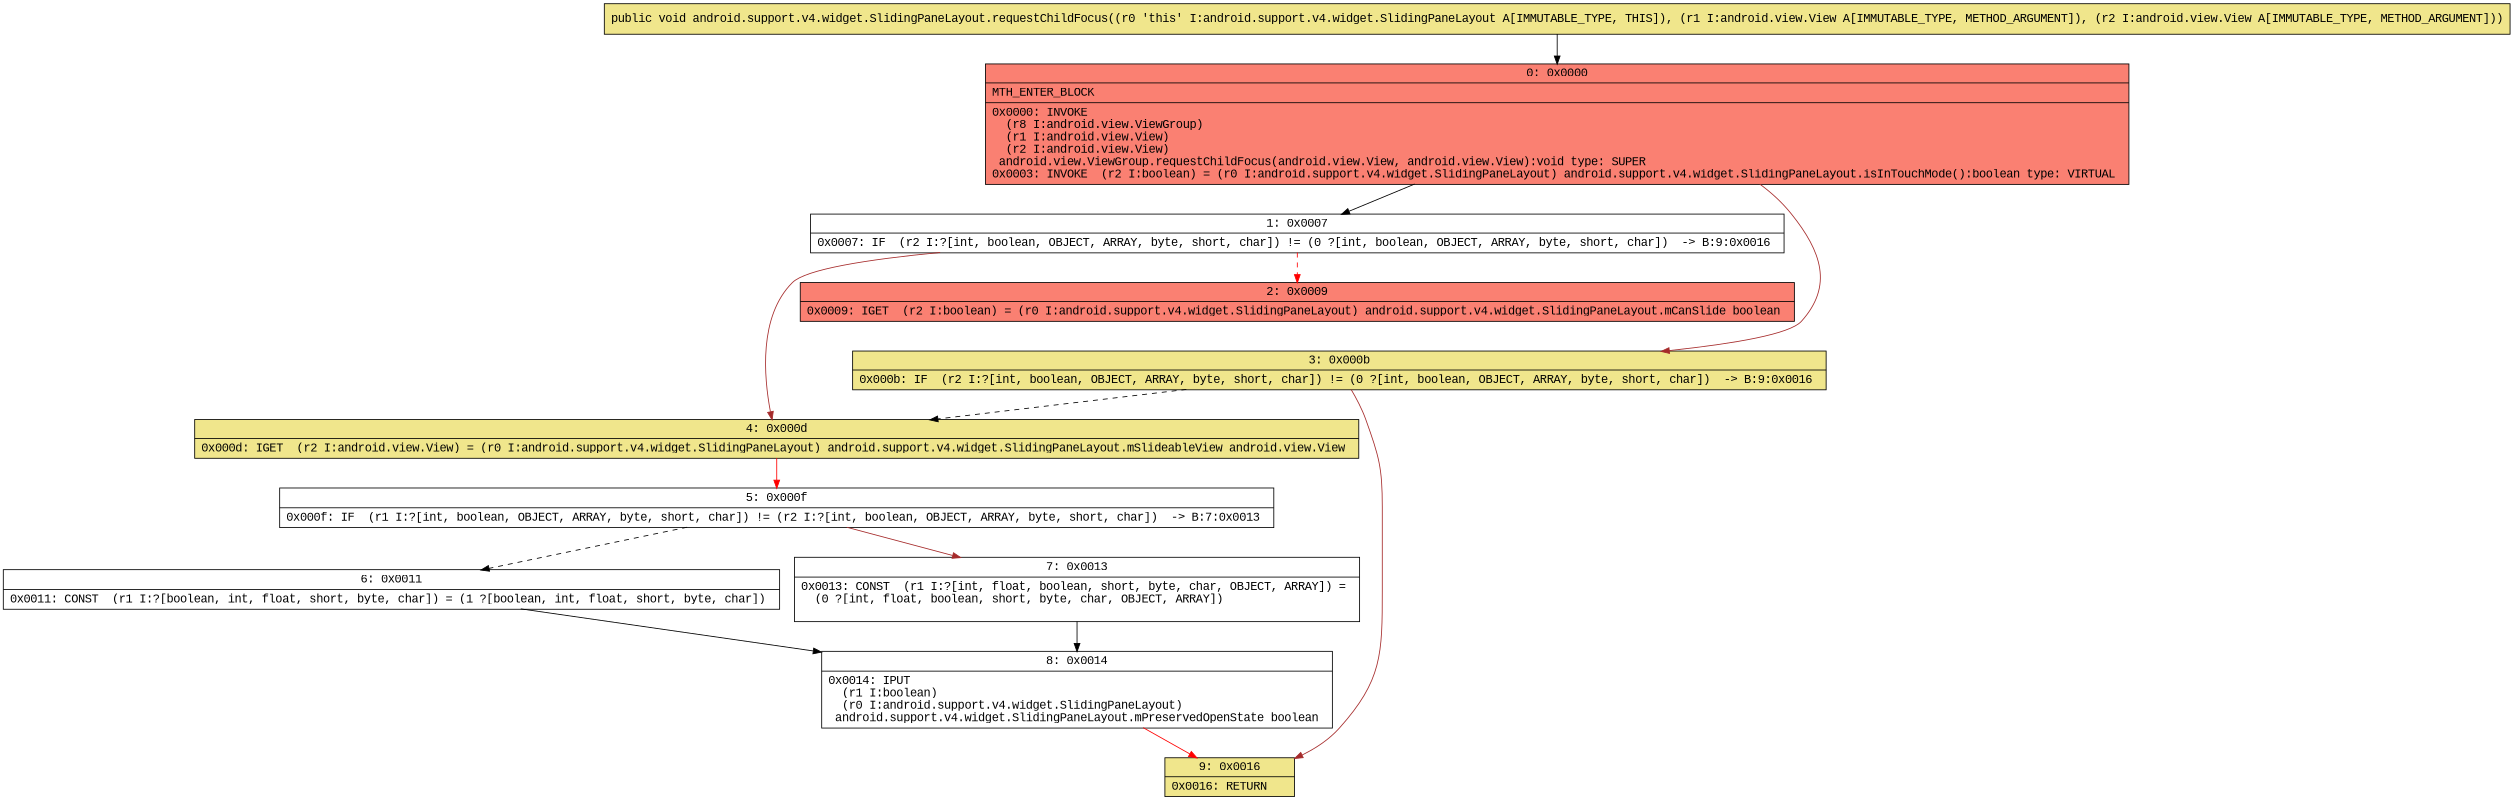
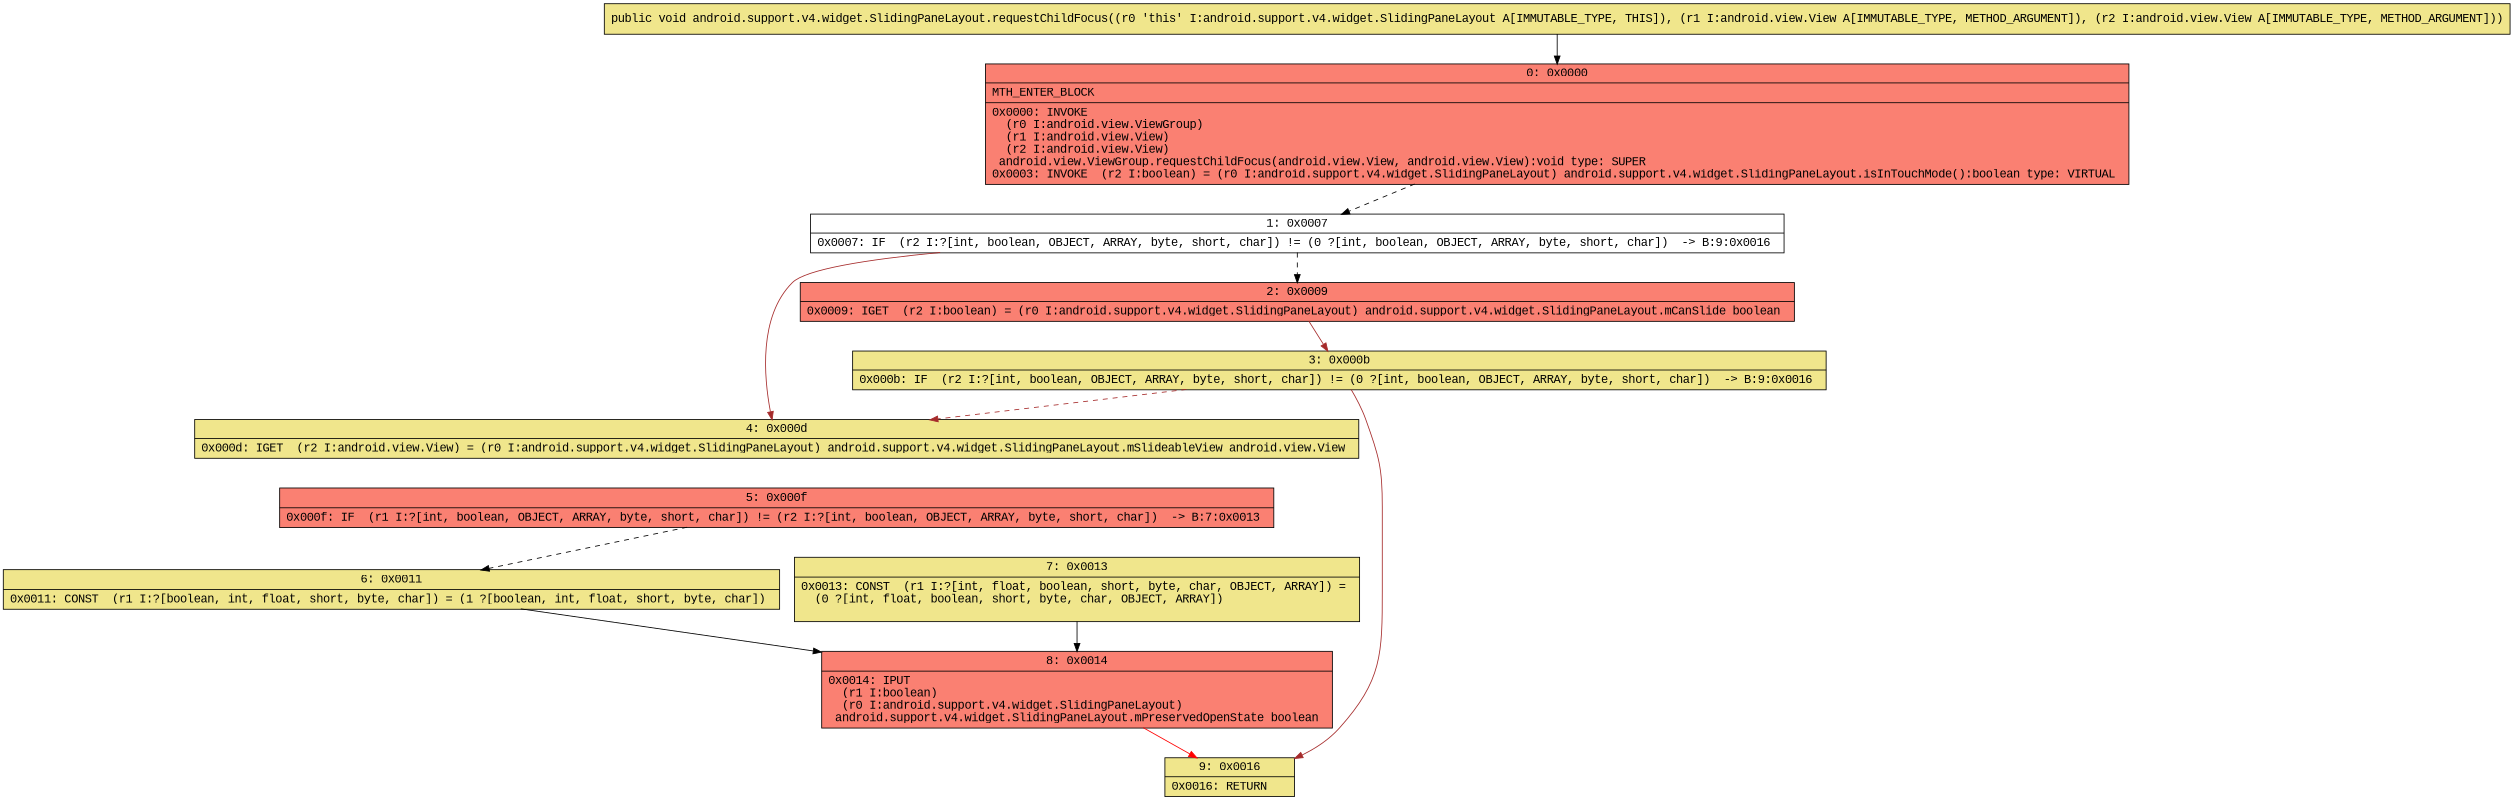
(1098, 125) -> (1098, 125)
(1382, 198) -> (1382, 198)
(1297, 264) -> (1297, 264)
(1809, 311) -> (1316, 333)
(1062, 404) -> (1062, 404)
(777, 469) -> none
(777, 508) -> (777, 508)
(900, 541) -> none
(391, 589) -> (391, 589)
(1077, 589) -> (1077, 589)
(1077, 690) -> (1077, 690)
